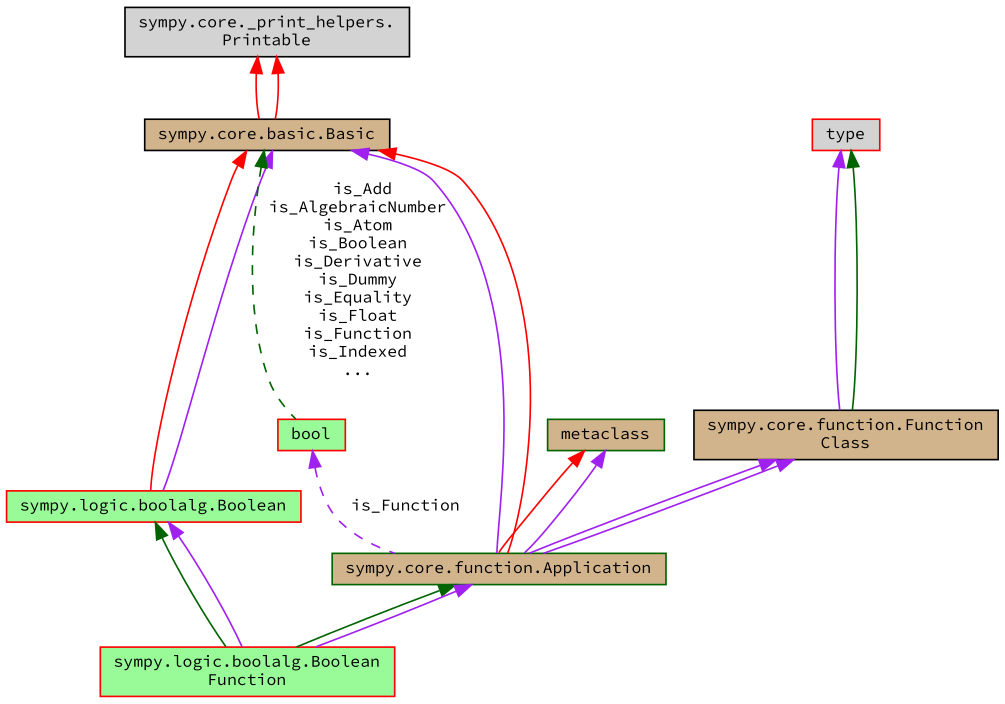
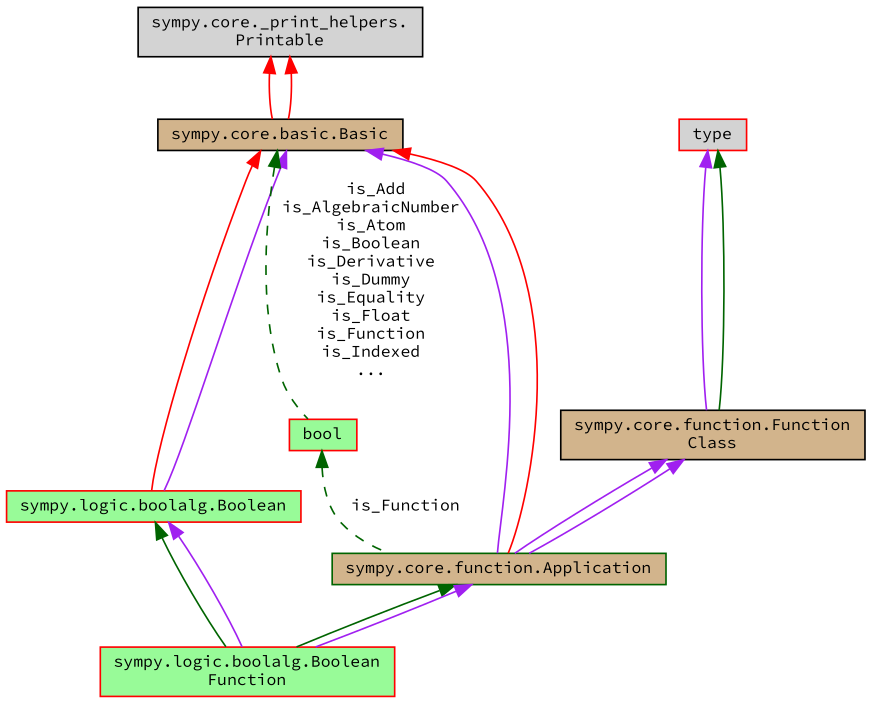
(606, 435) -> none
(341, 523) -> (340, 522)
